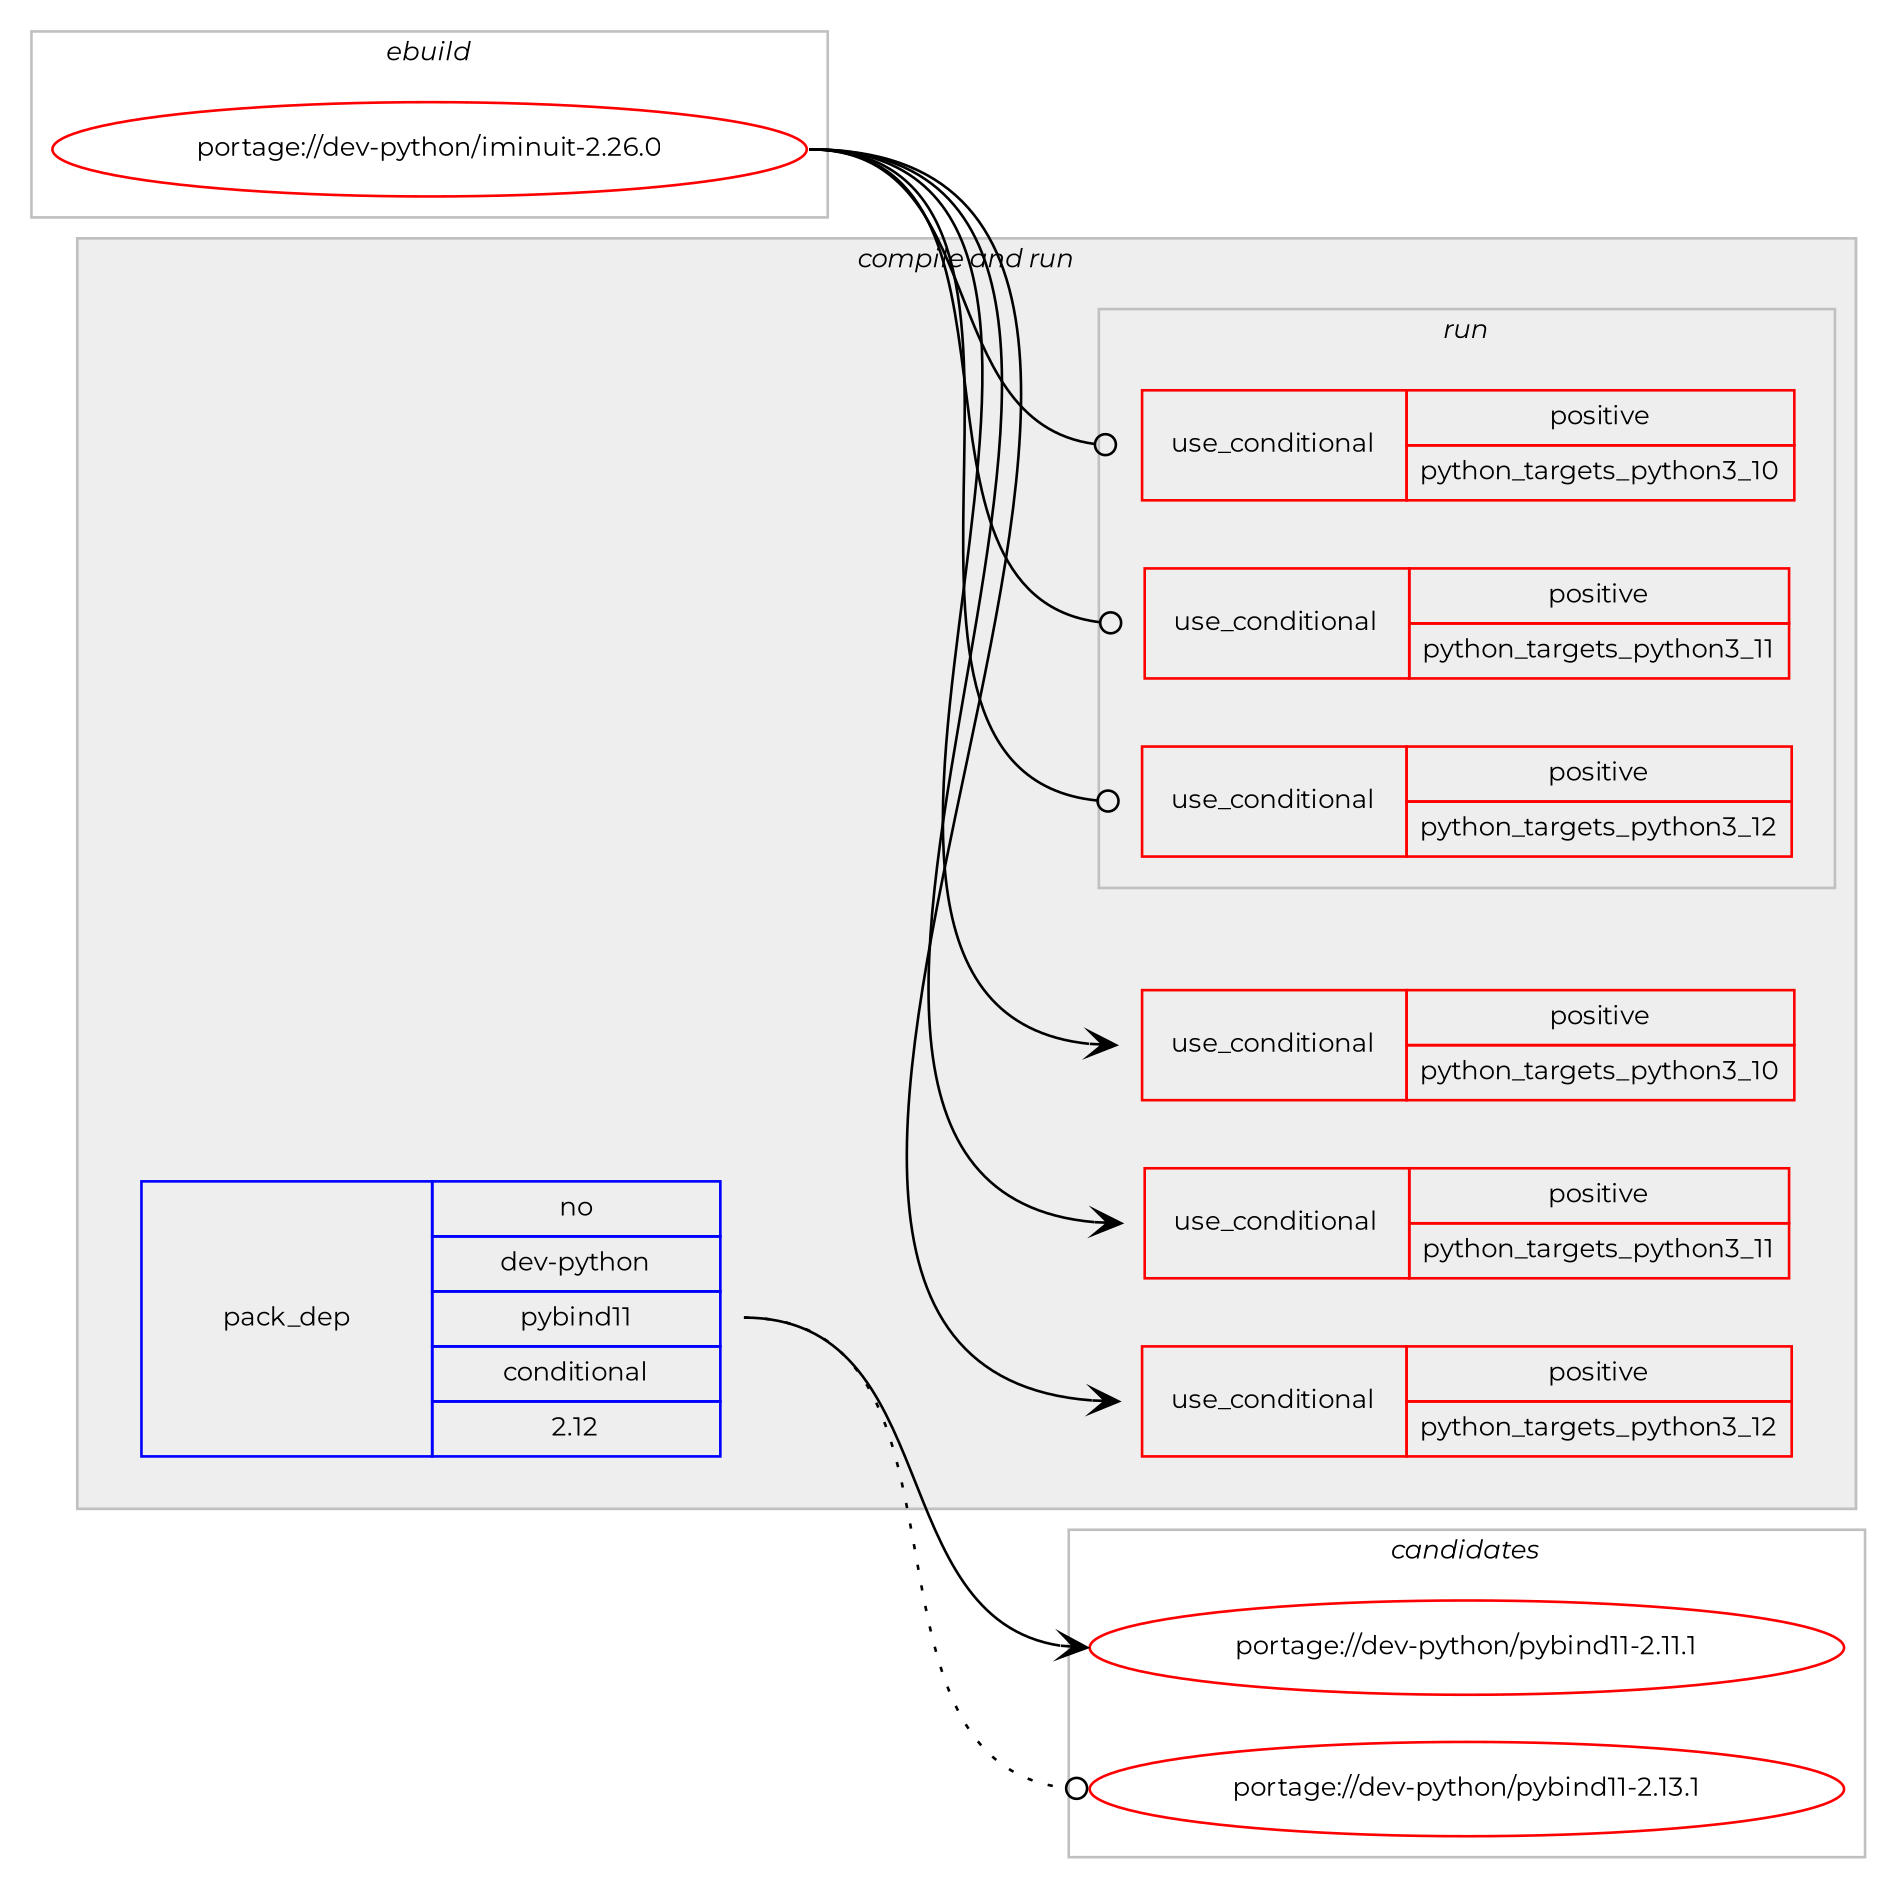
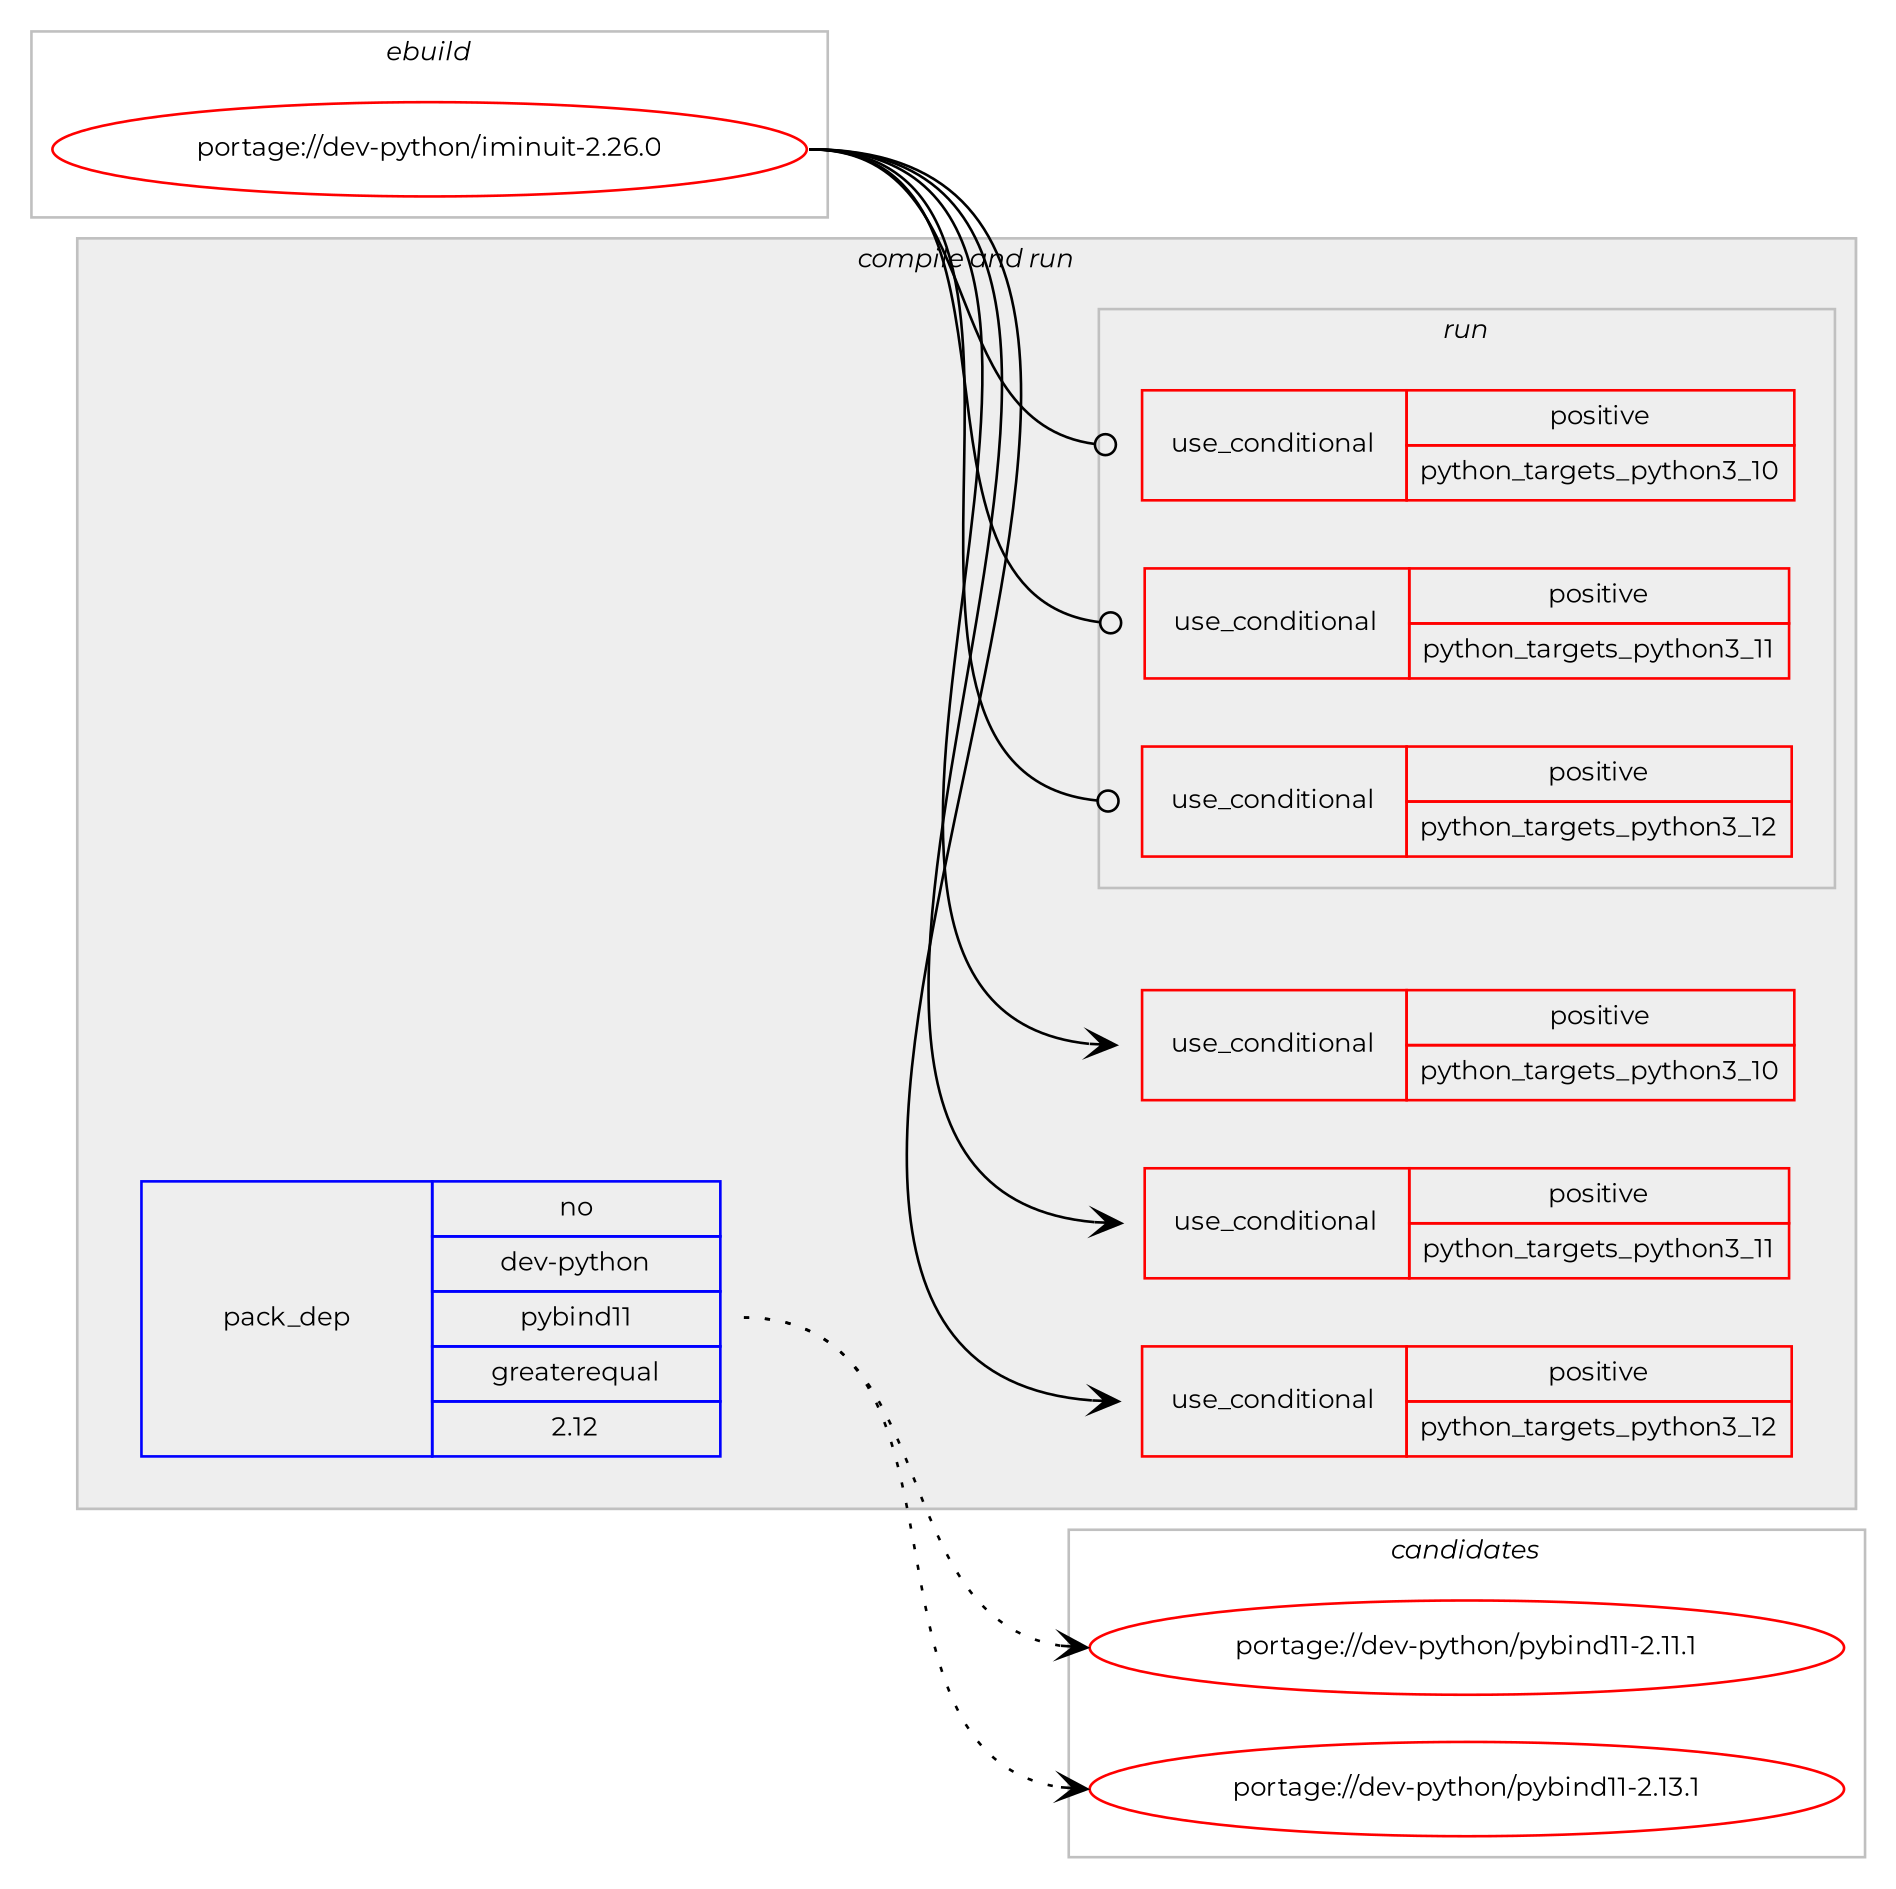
(576, 1373) -> (576, 1373)
(934, 1526) -> (934, 1526)
(913, 1540) -> (913, 1540)
